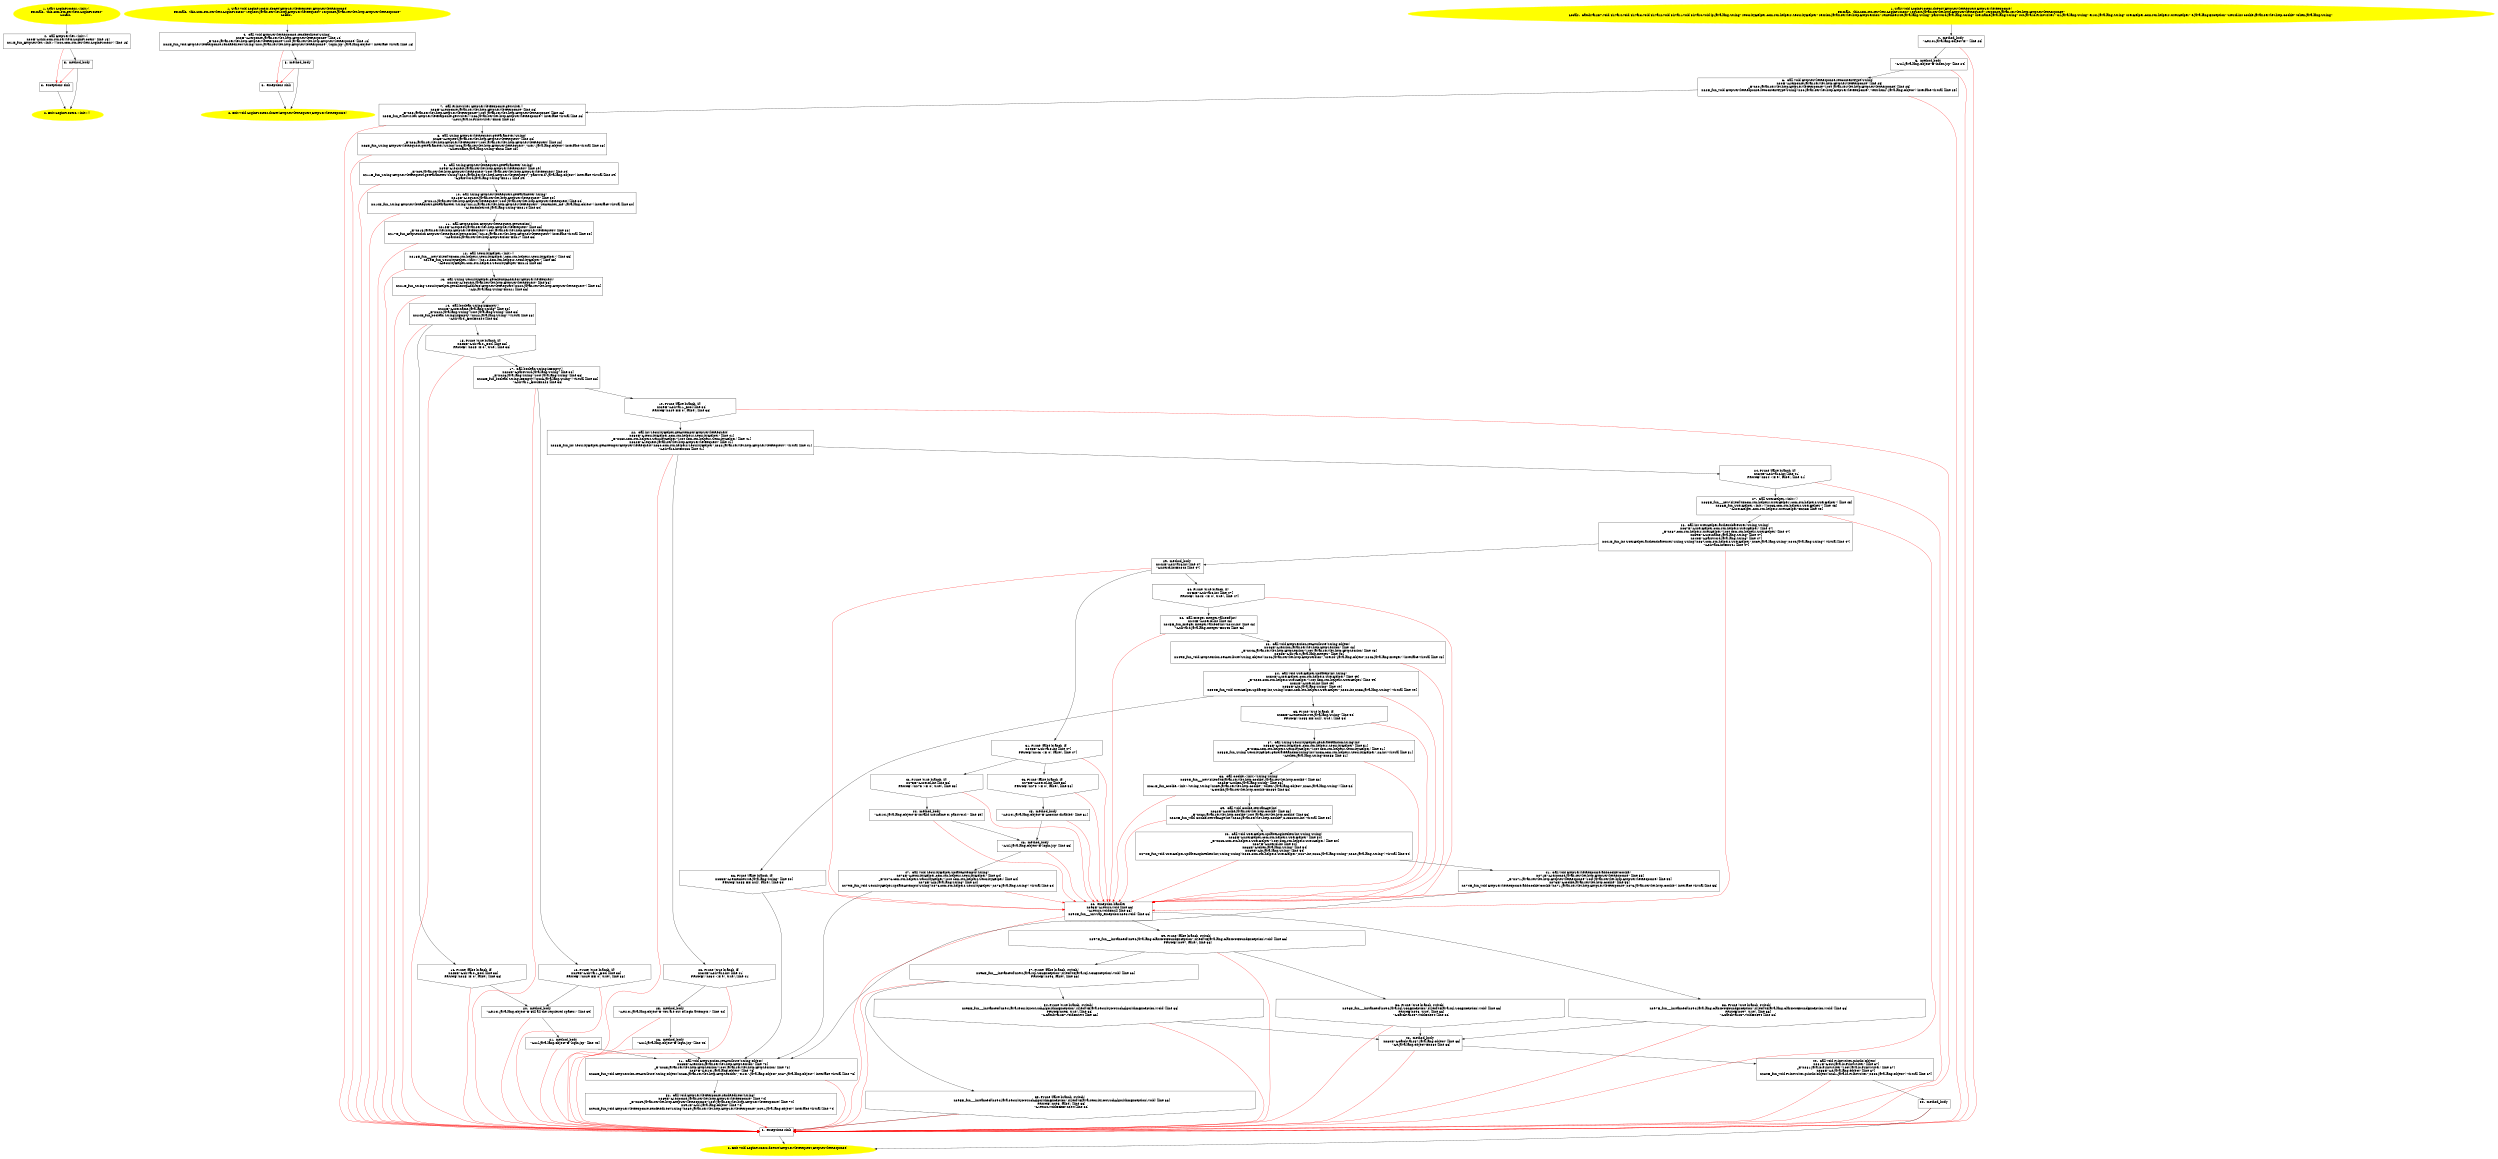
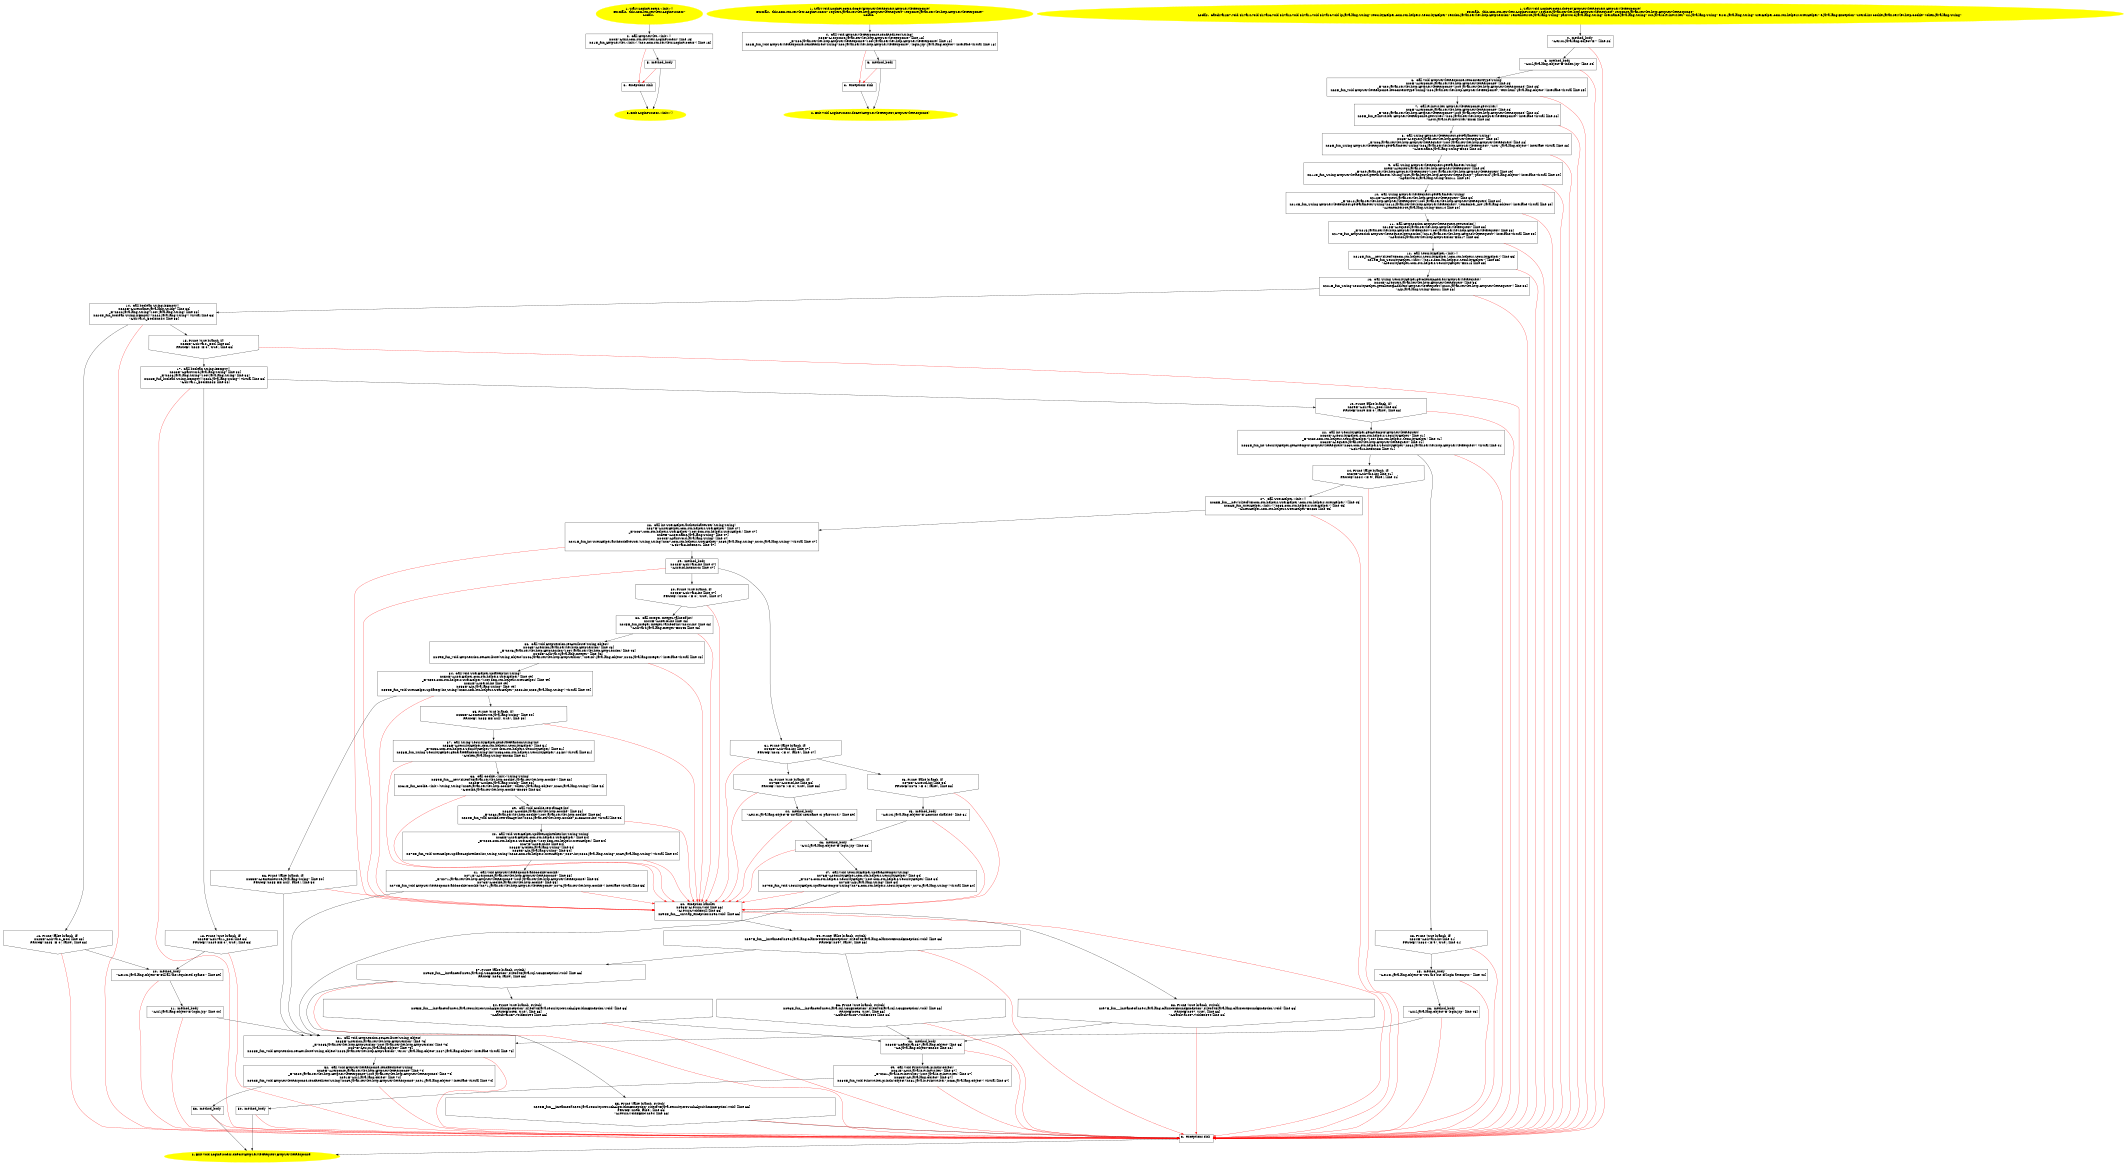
none -> (207, 1111)
